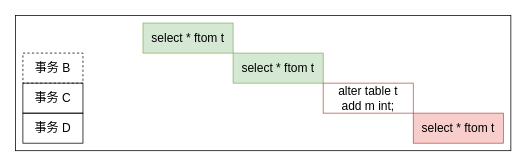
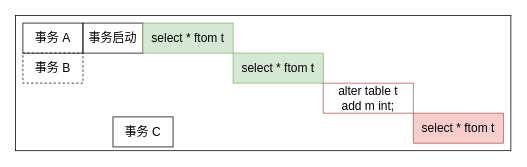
none -> (53, 38)
none -> (113, 38)
(53, 98) -> (143, 132)
(53, 128) -> none
